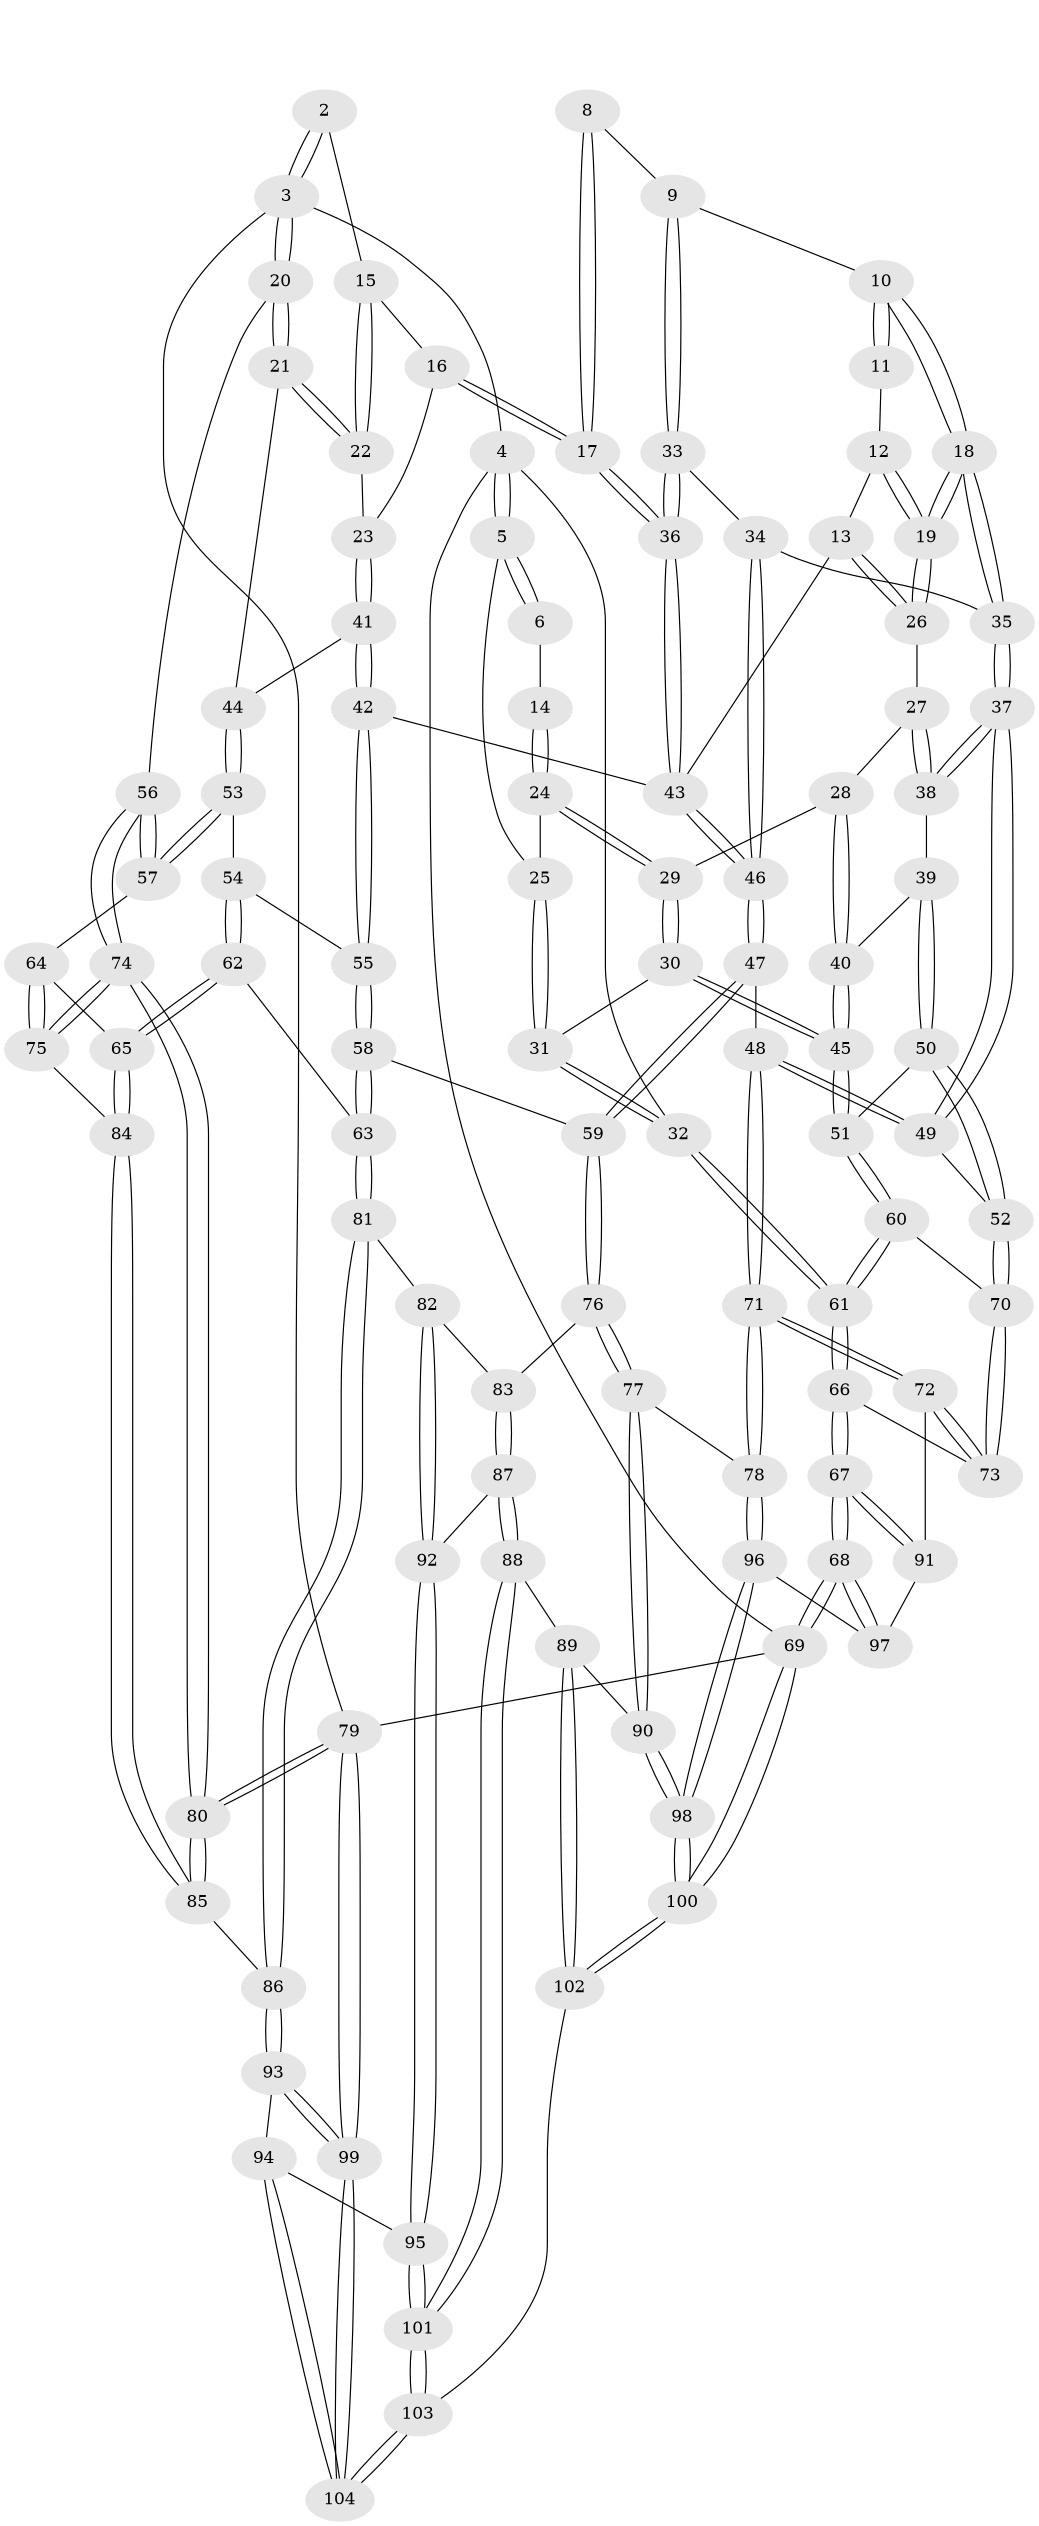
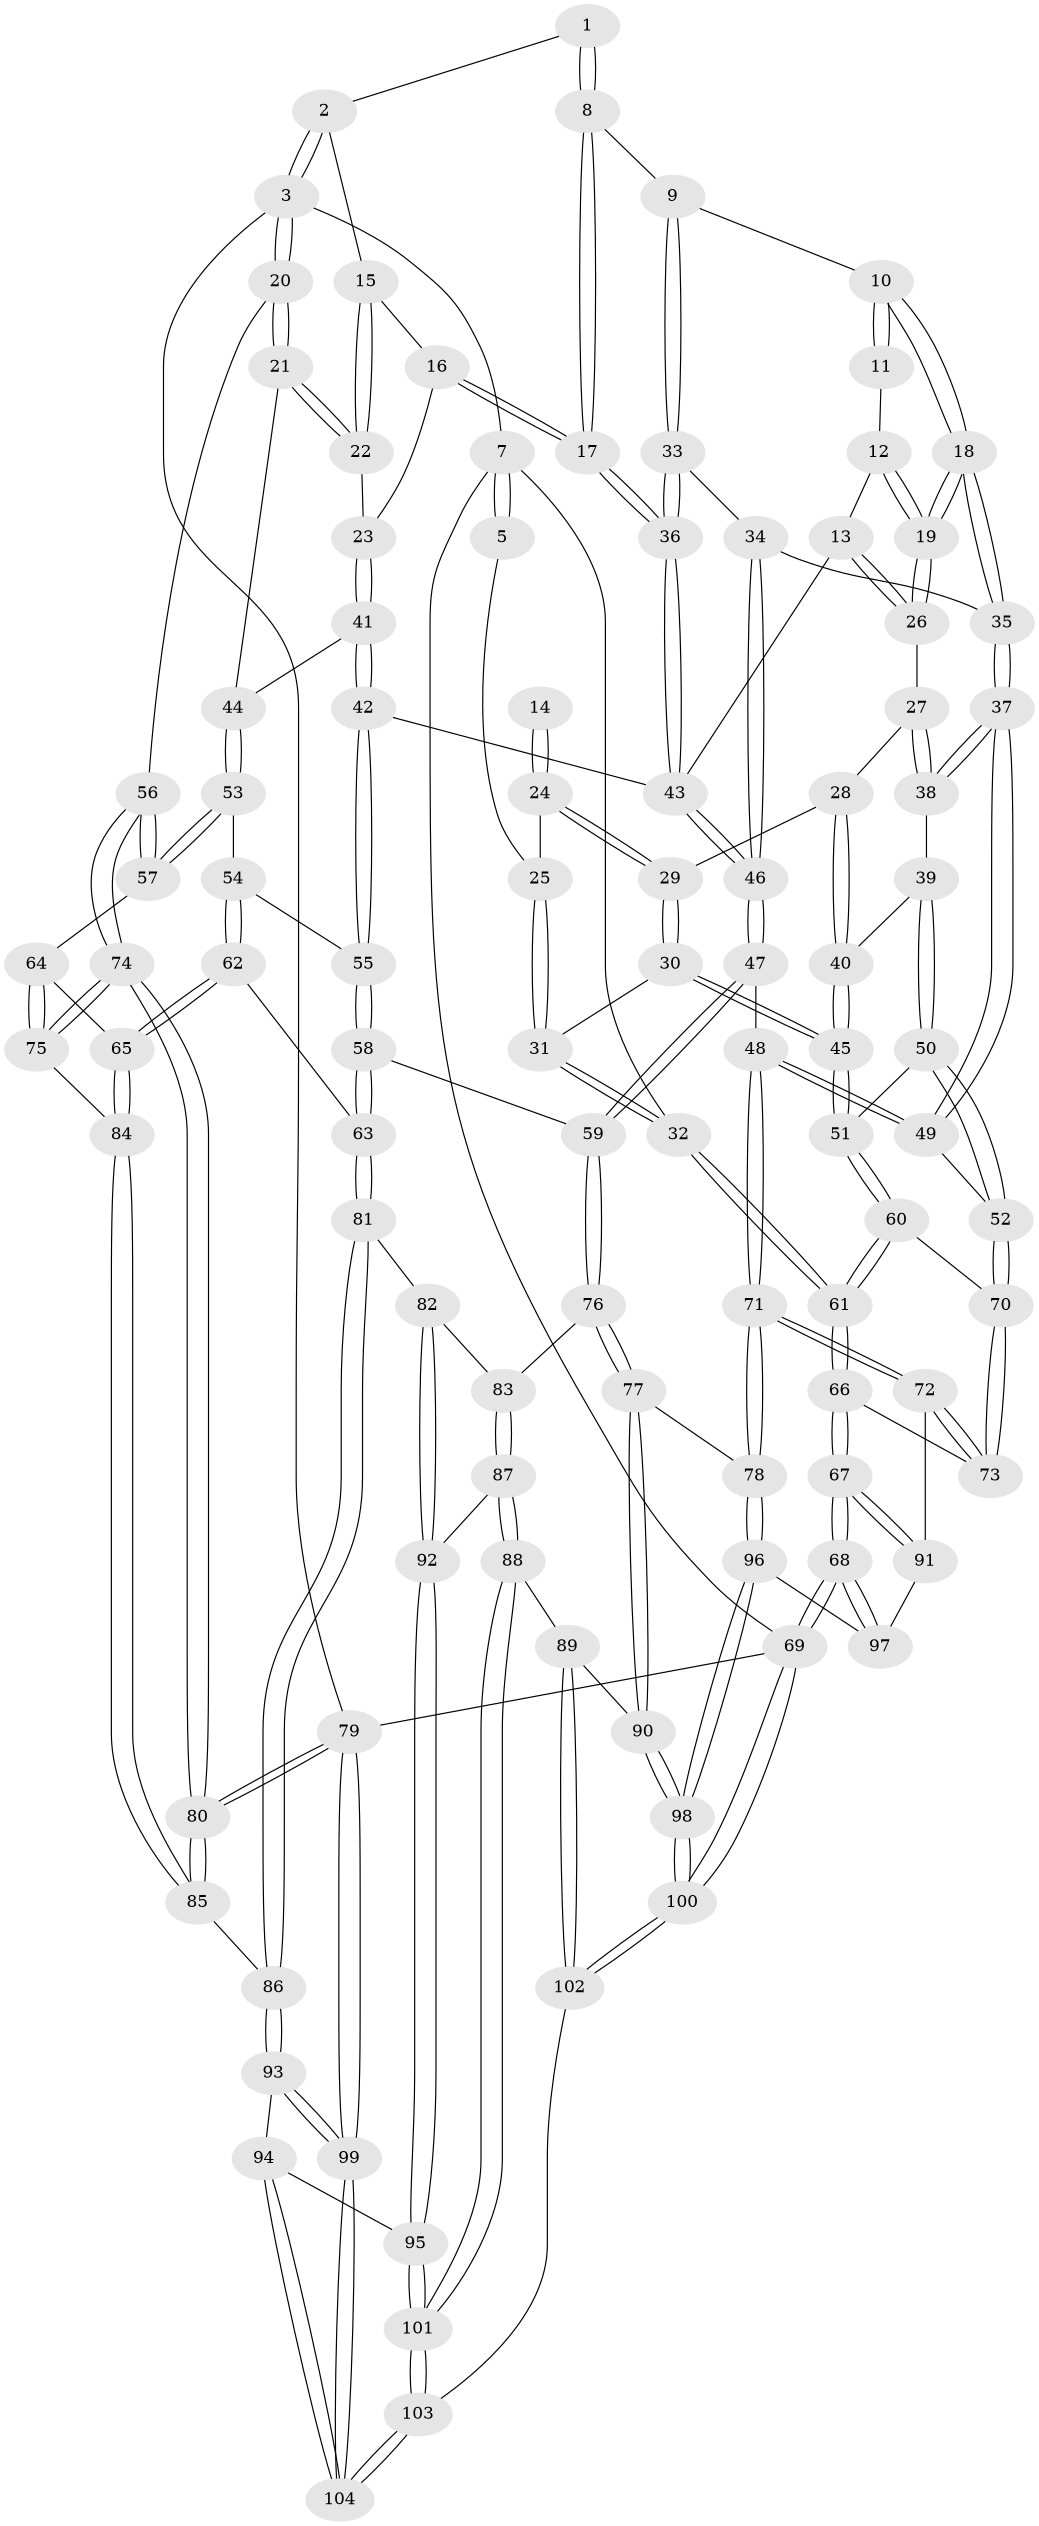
none -> (588, 26)
(502, 453) -> (502, 453)
(540, 623) -> none
